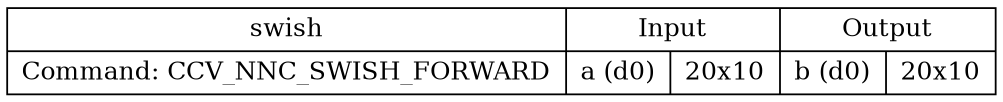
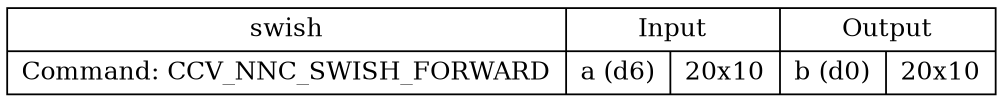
(618, 72) -> (618, 72)
